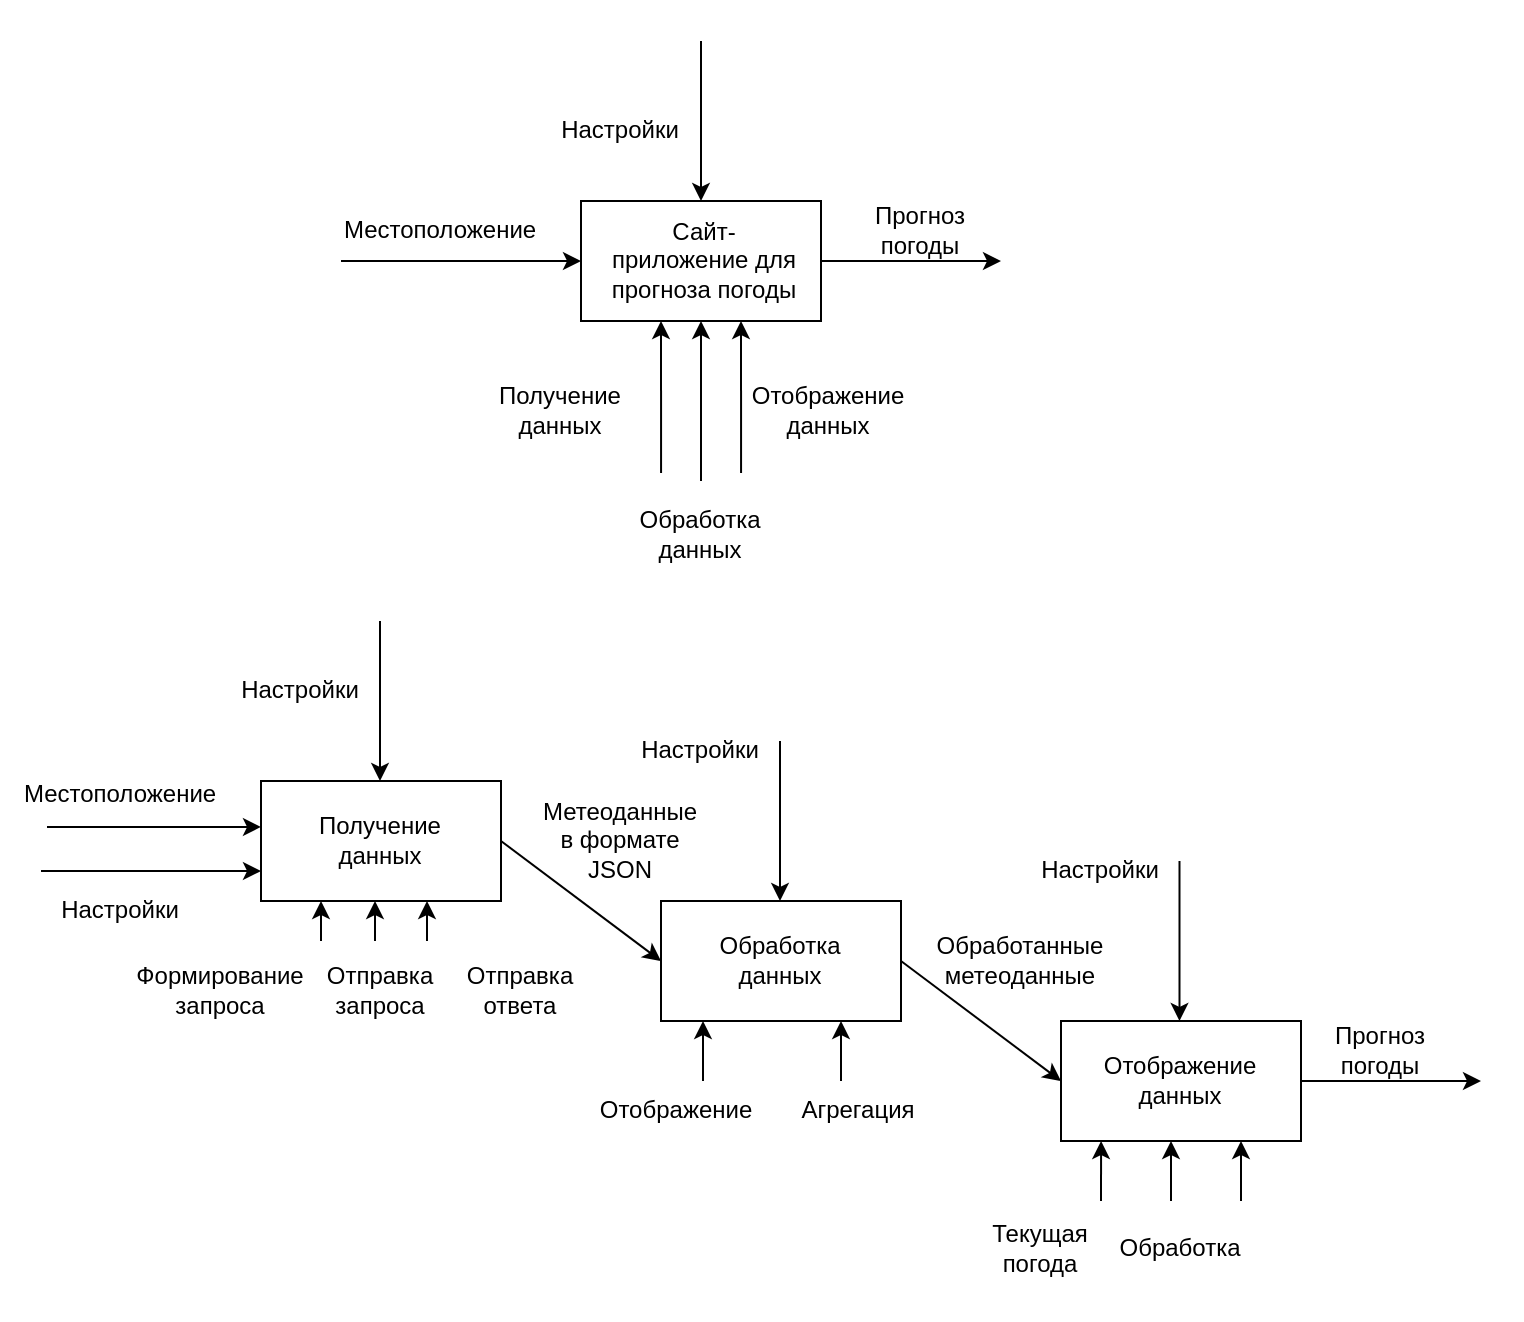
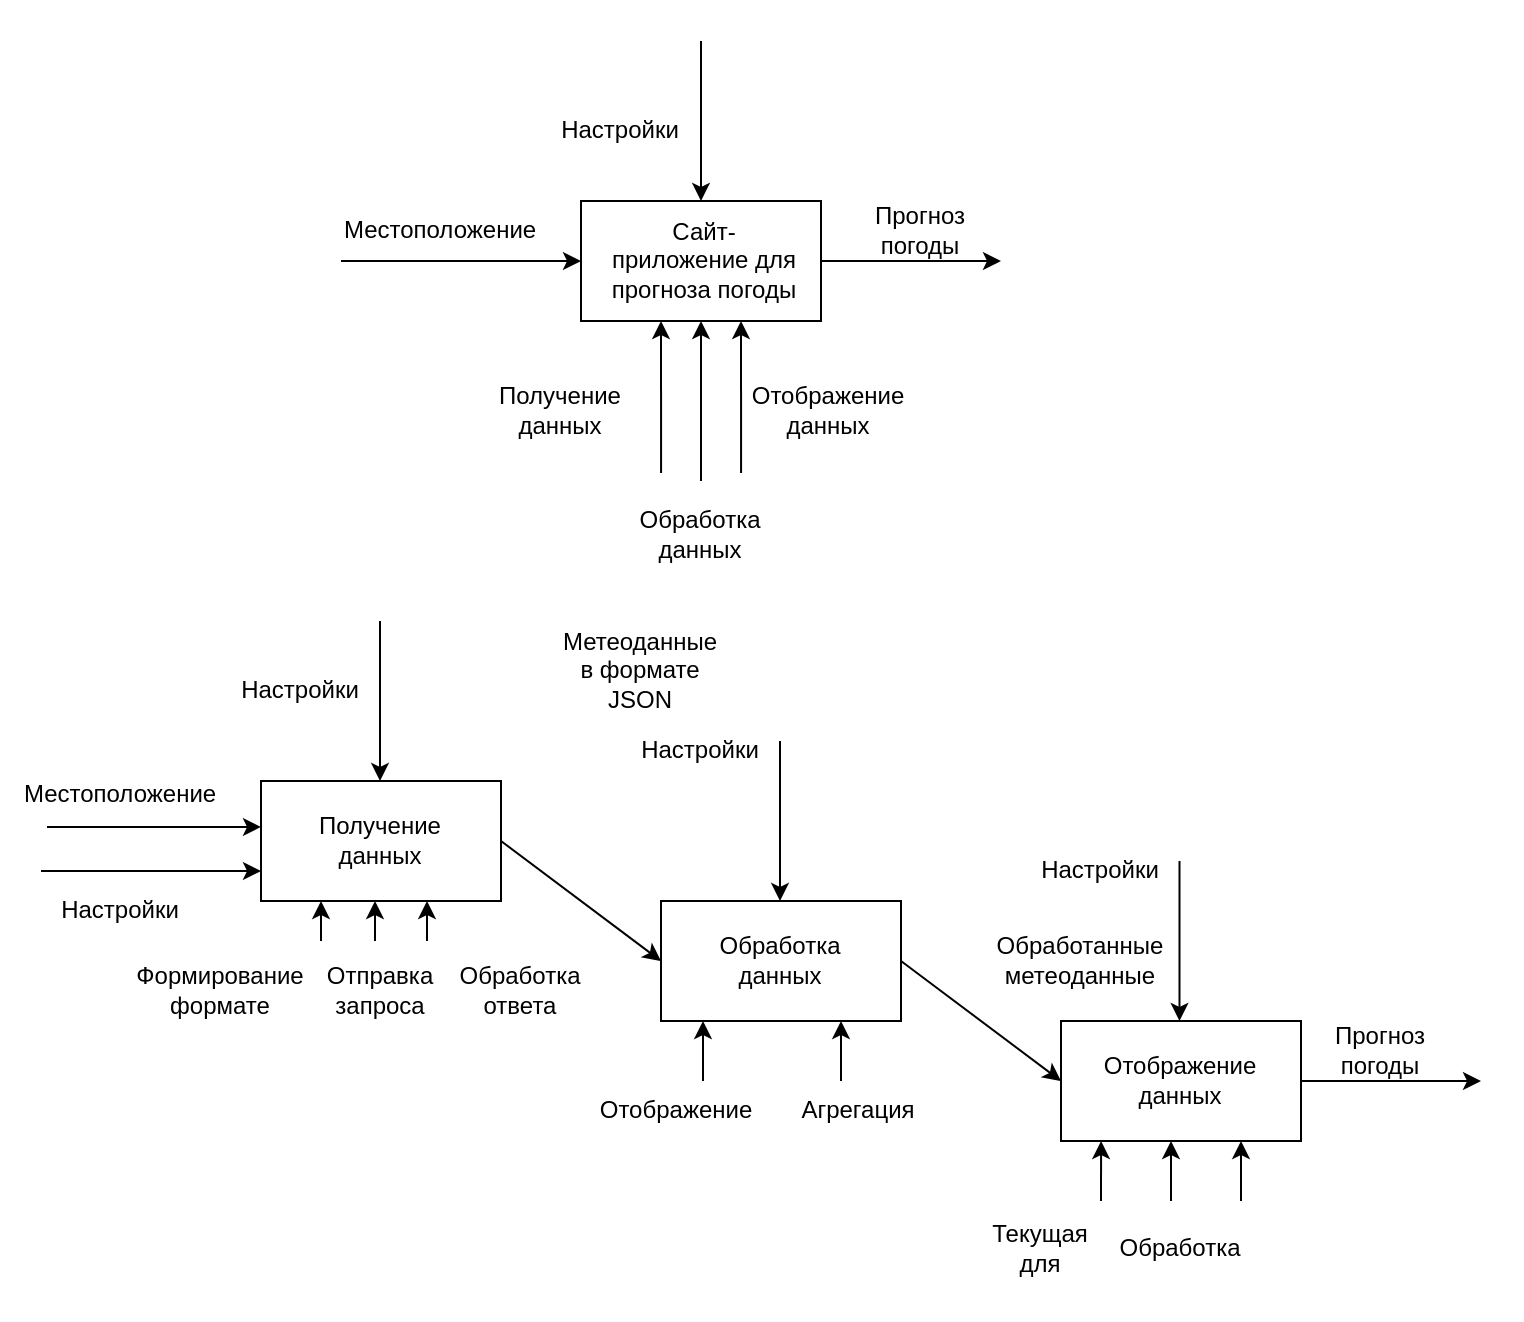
(621, 841) -> (641, 671)
(1021, 961) -> (1081, 961)
(221, 991) -> (221, 991)
(521, 991) -> (521, 991)
(1041, 1249) -> (1041, 1249)
